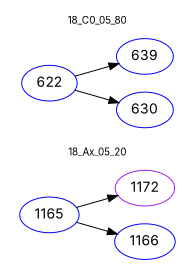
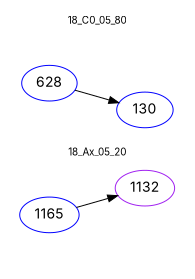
(145, 56) -> none
(49, 83) -> (49, 83)
(145, 110) -> (145, 110)
(145, 188) -> (145, 188)
(145, 242) -> none
